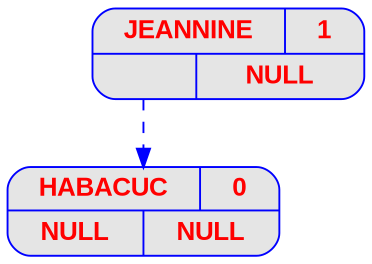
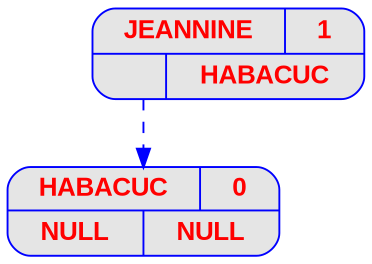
(280, 76) -> (265, 76)
